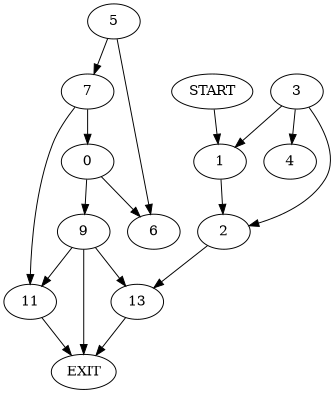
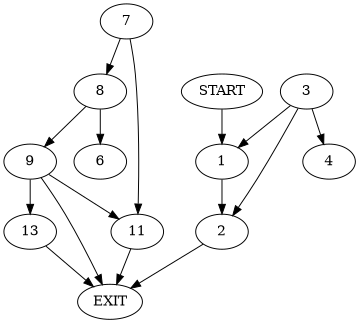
(114, 21) -> none
(88, 162) -> (100, 92)
(185, 264) -> (171, 264)
